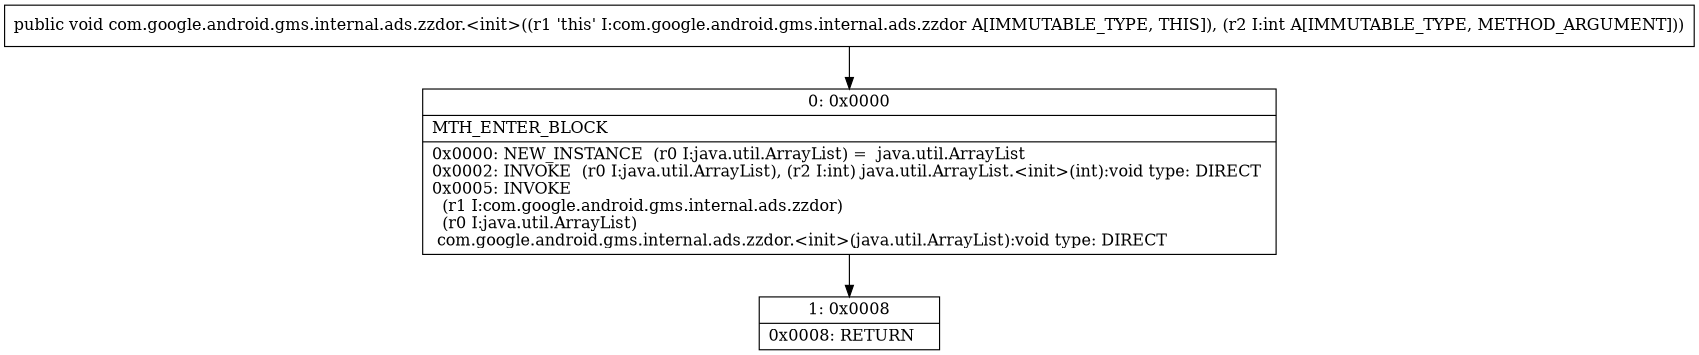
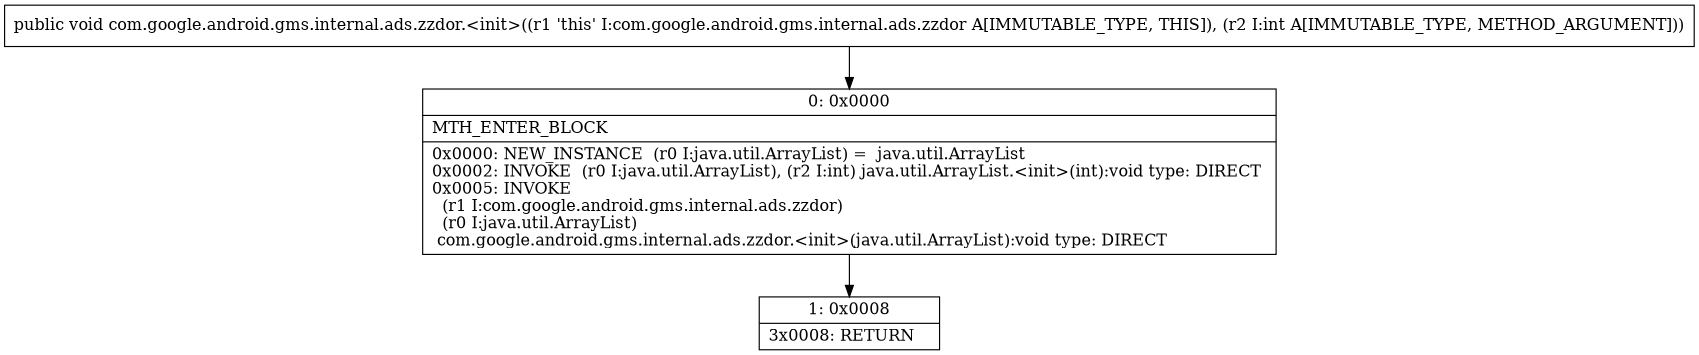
(849, 336) -> (849, 336)
